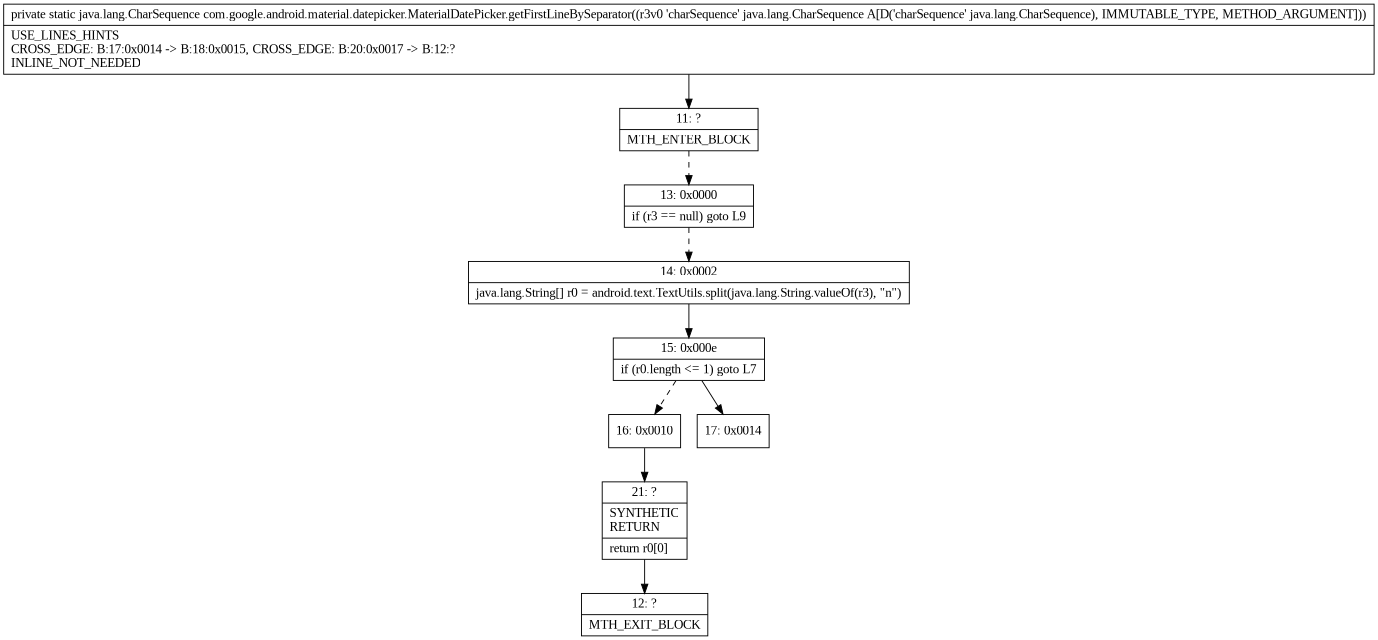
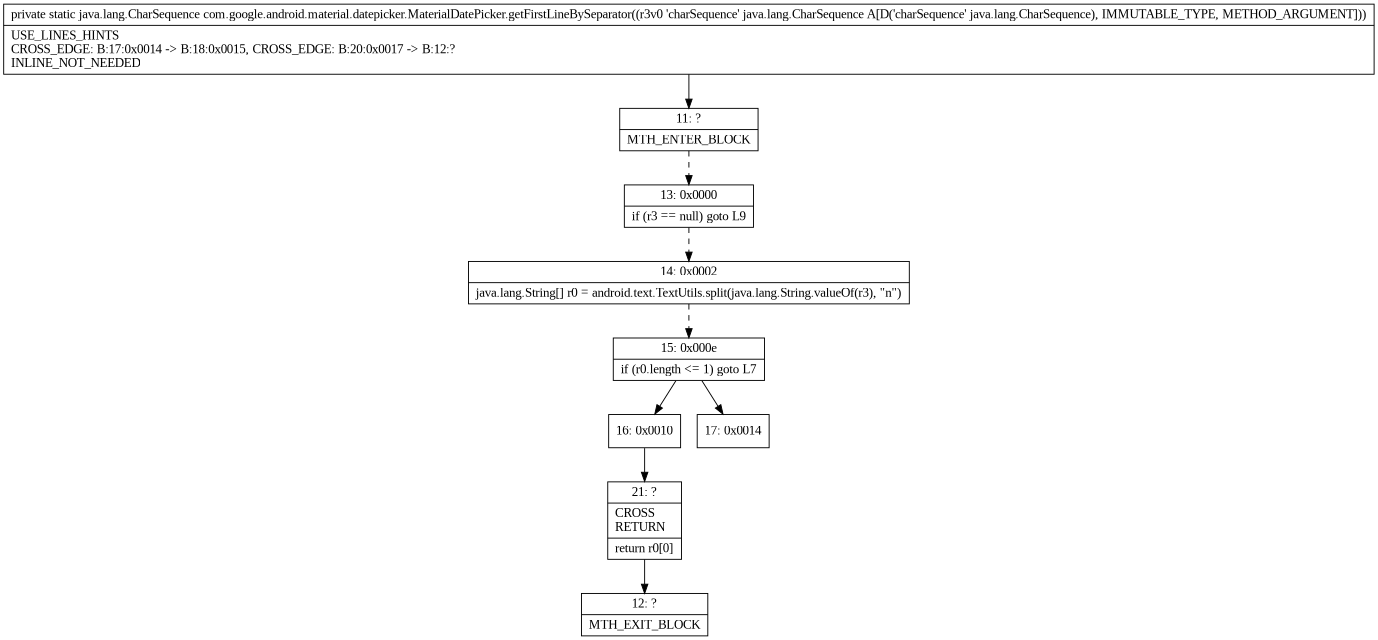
(689, 316) -> (689, 316)
(668, 394) -> (668, 394)
(645, 513) -> (635, 513)
